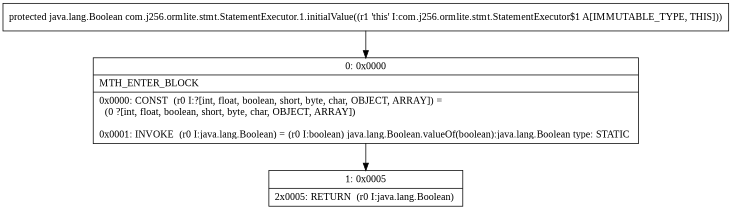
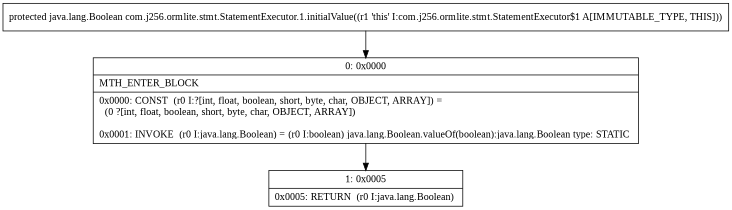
(366, 197) -> (366, 197)
